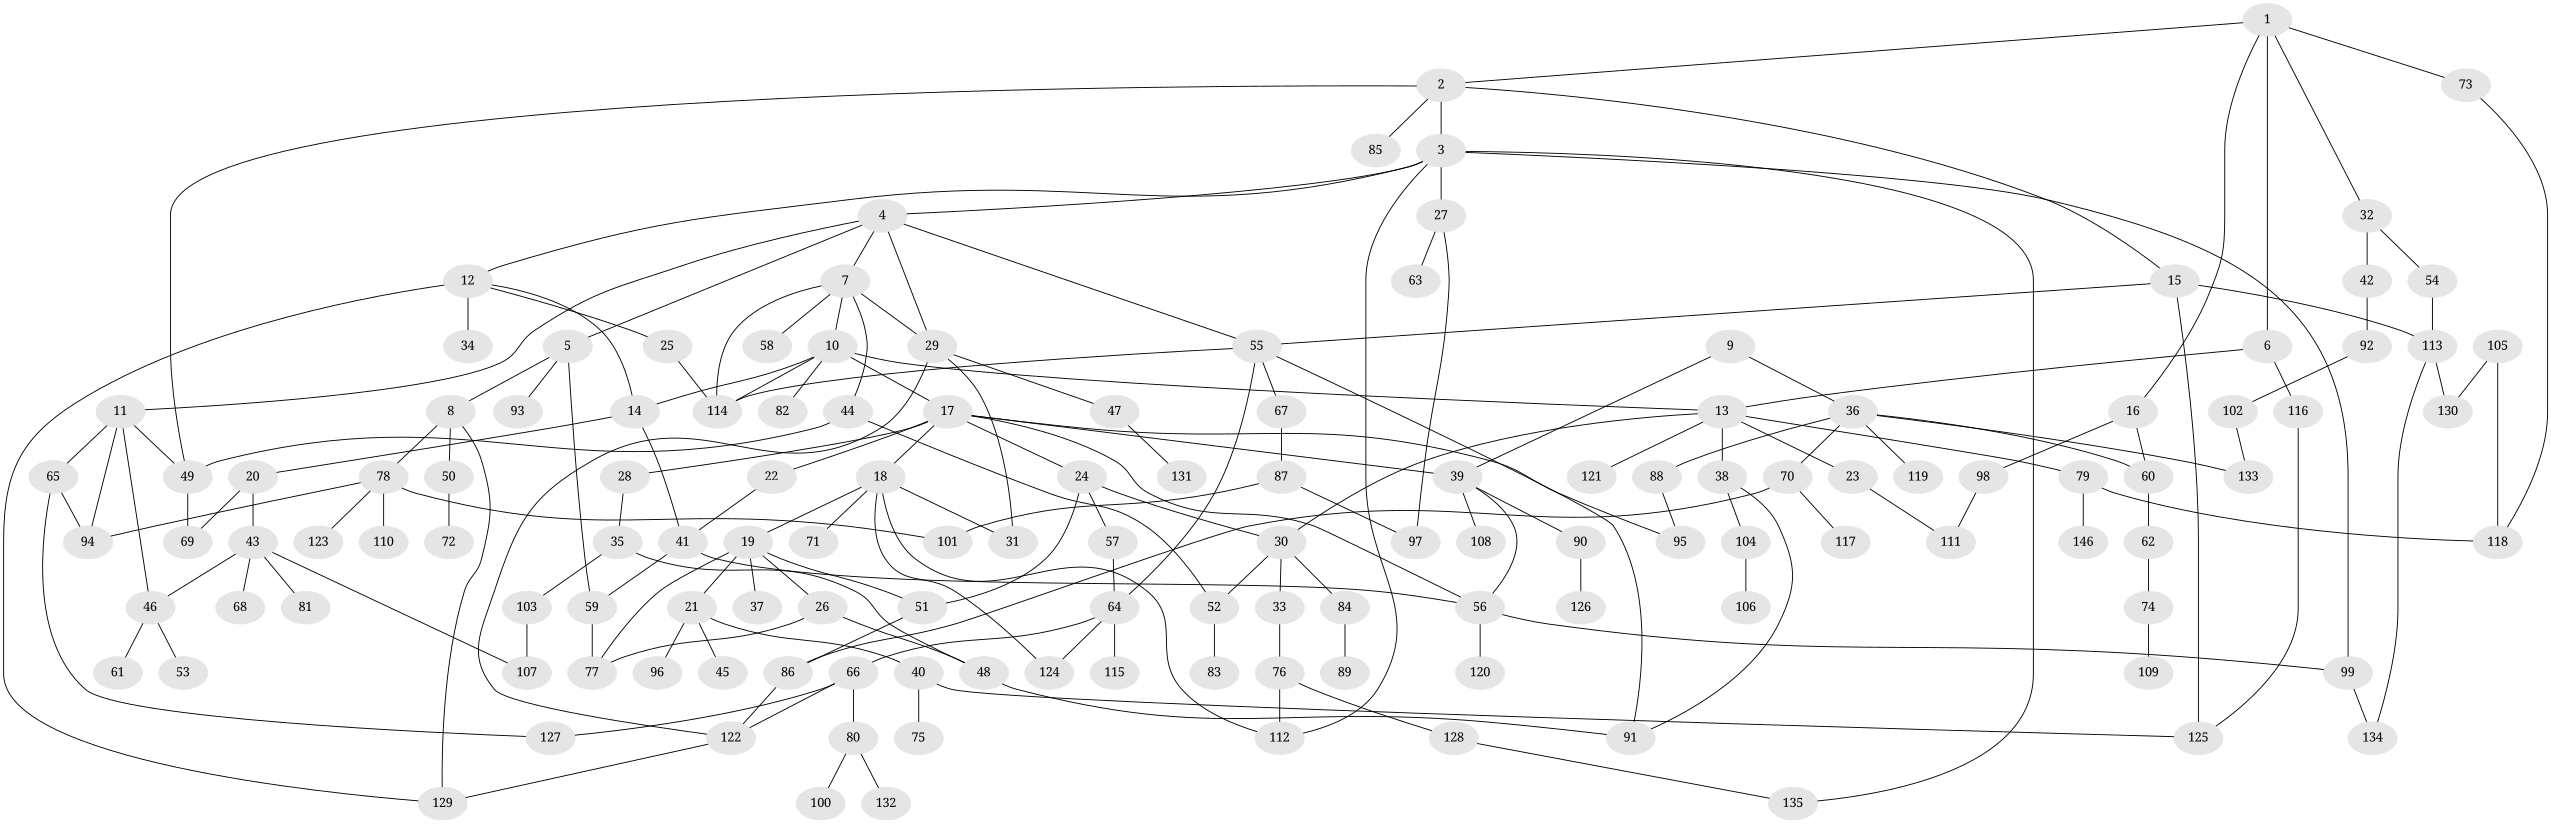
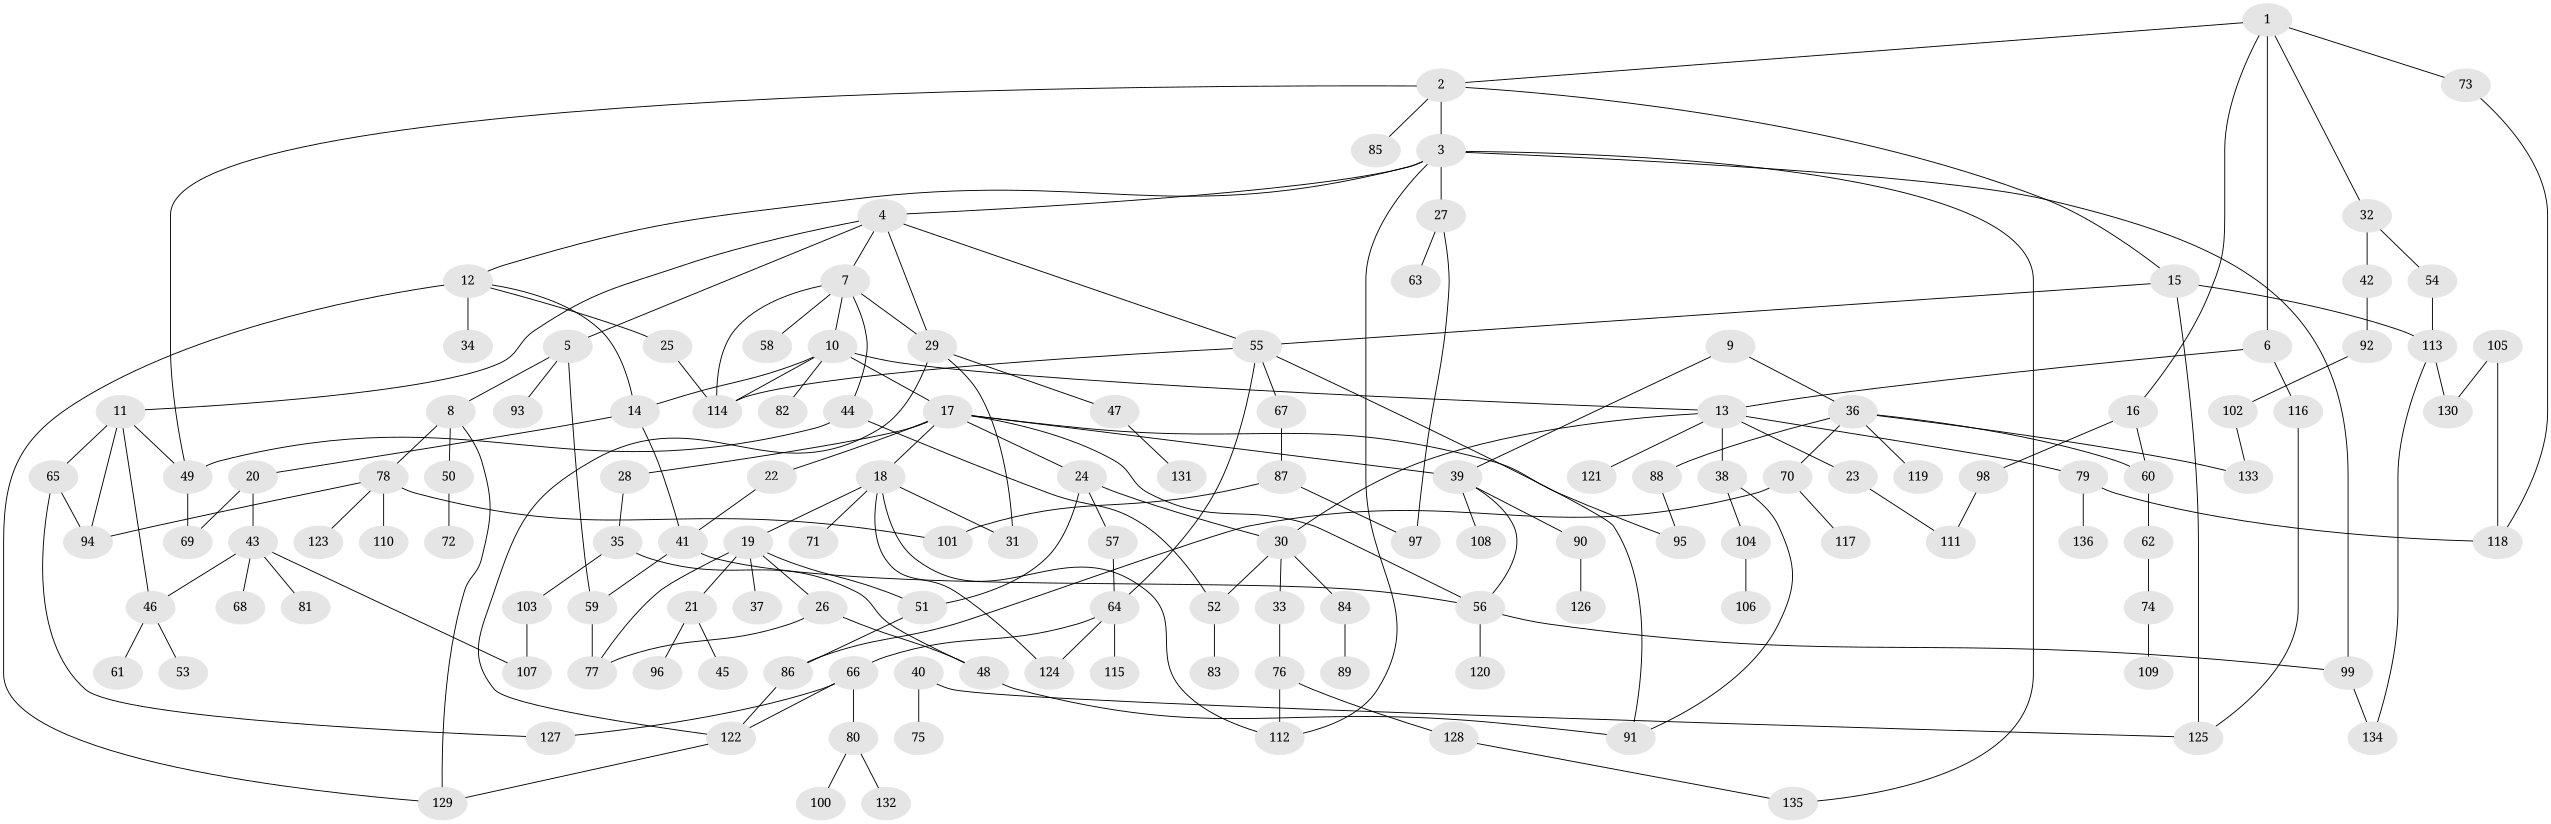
(2083, 542) -> (2083, 542)
(805, 640) -> none
